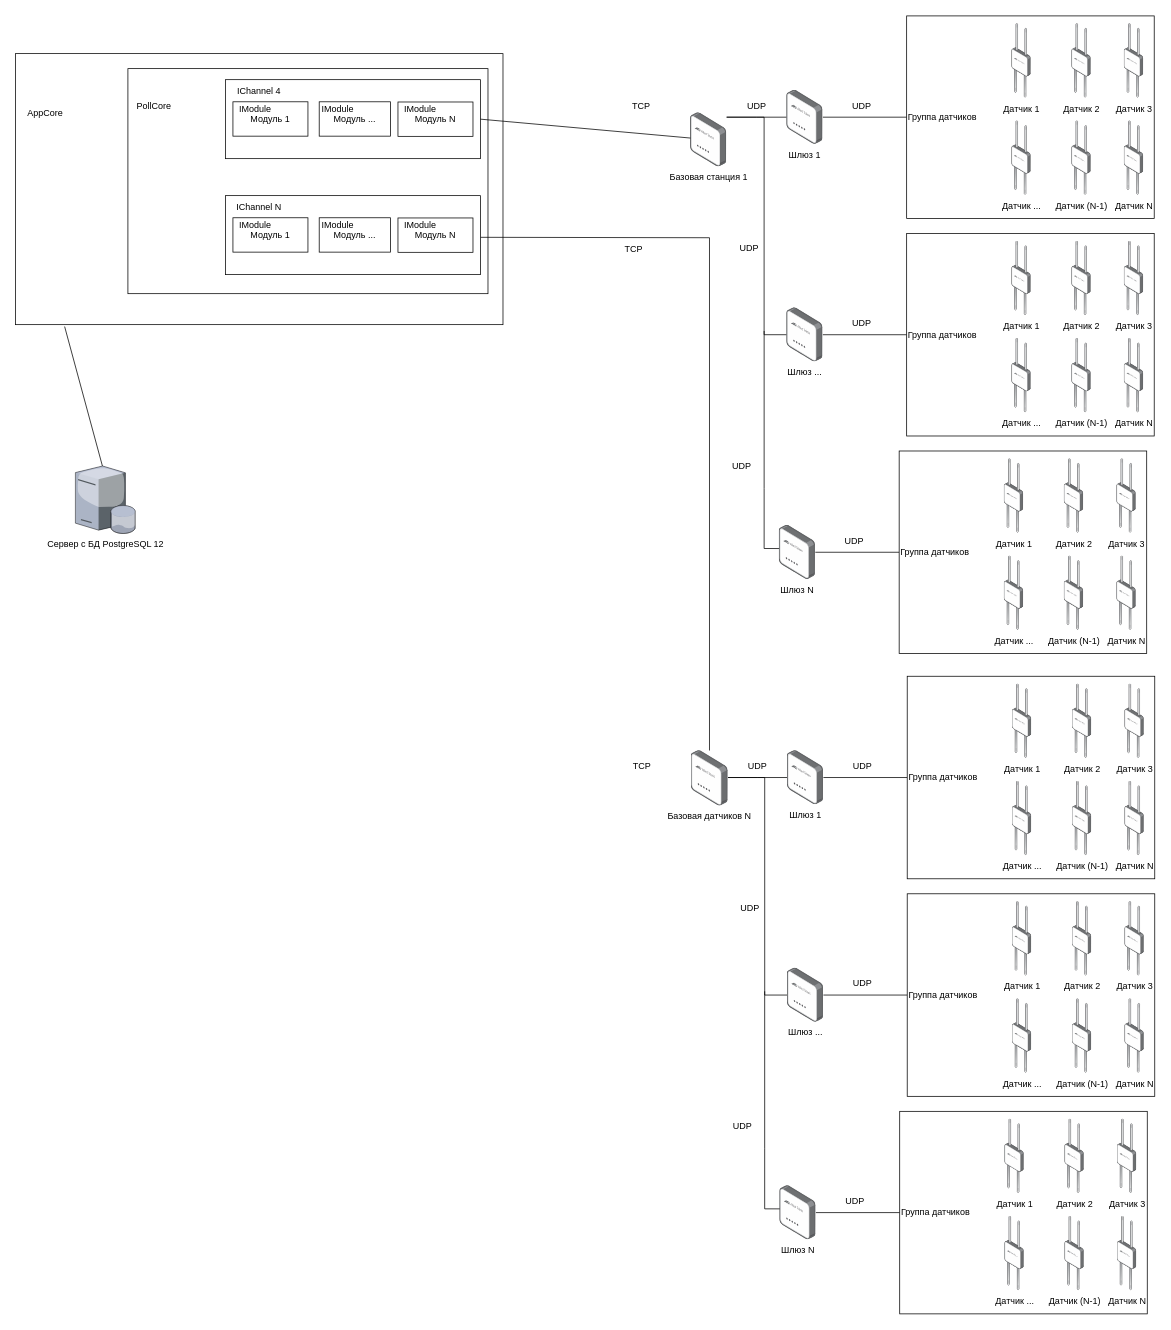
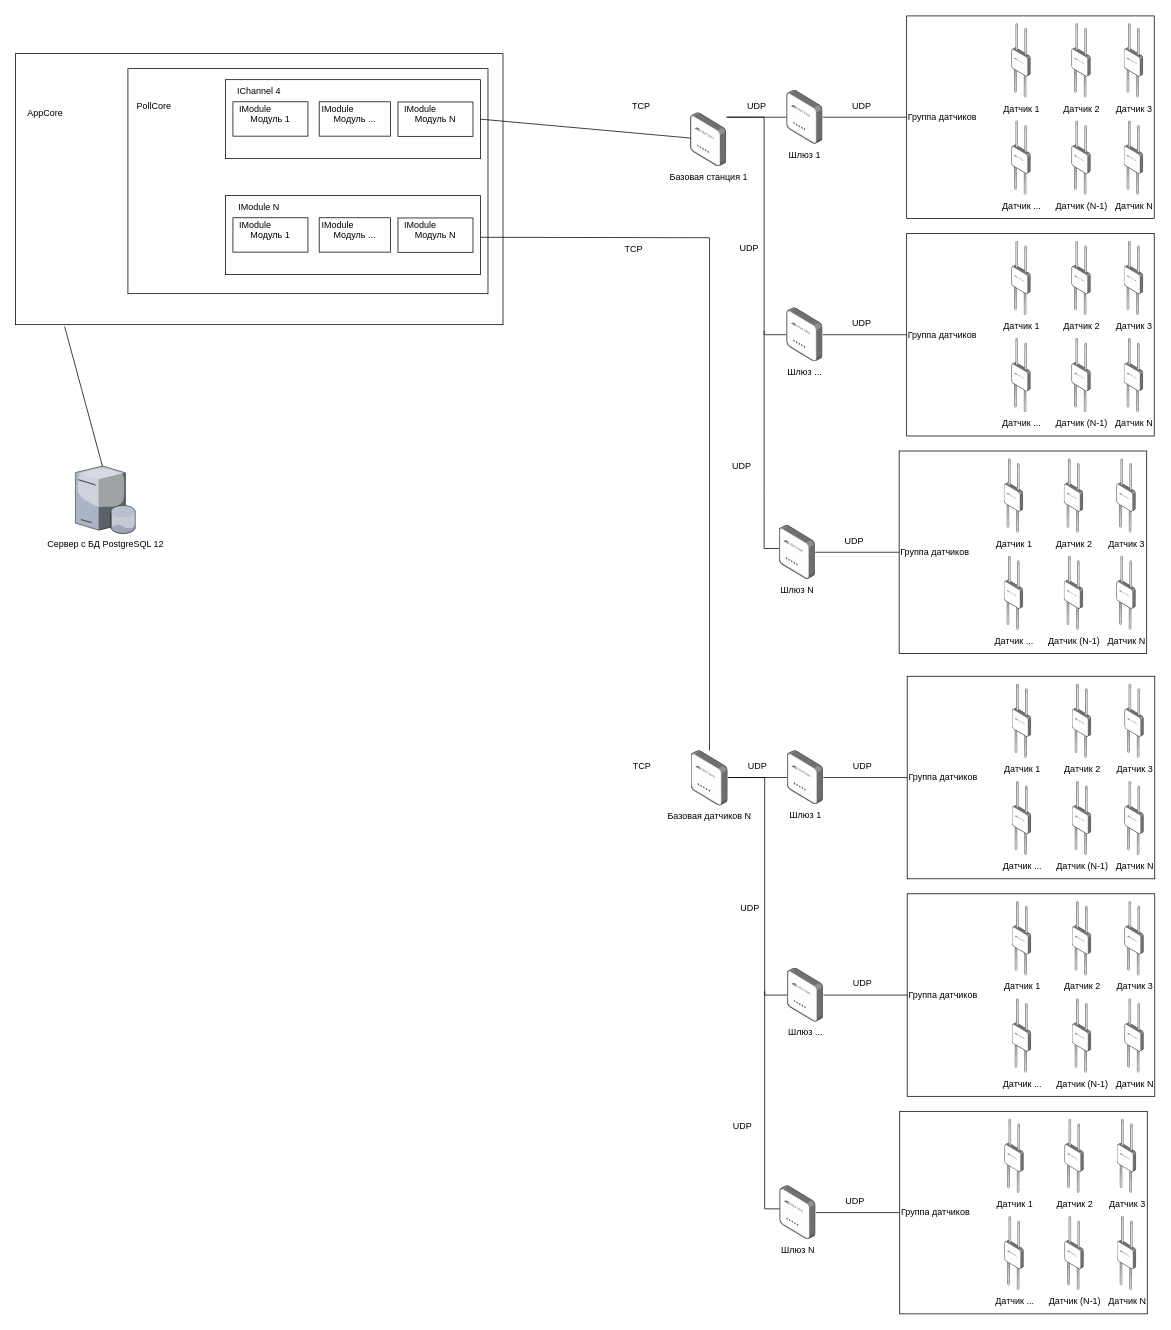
(259, 207) -> (259, 207)
